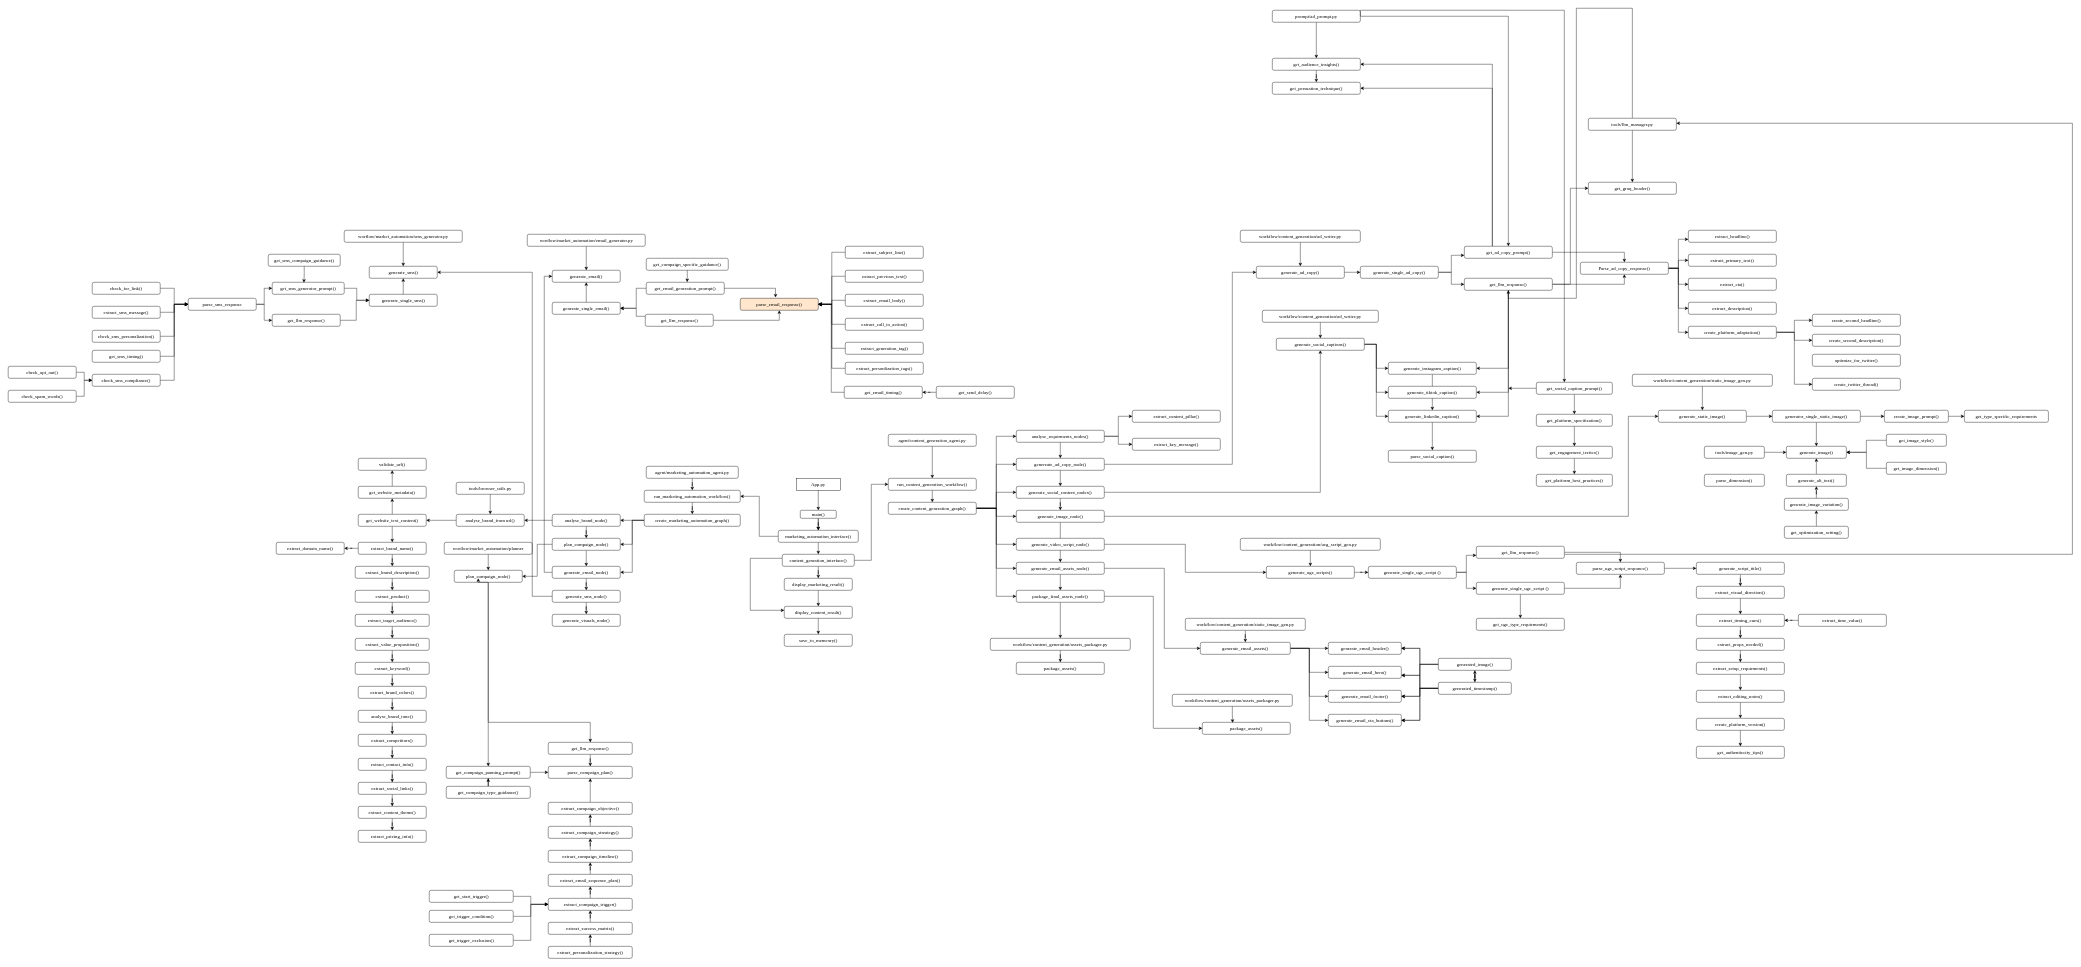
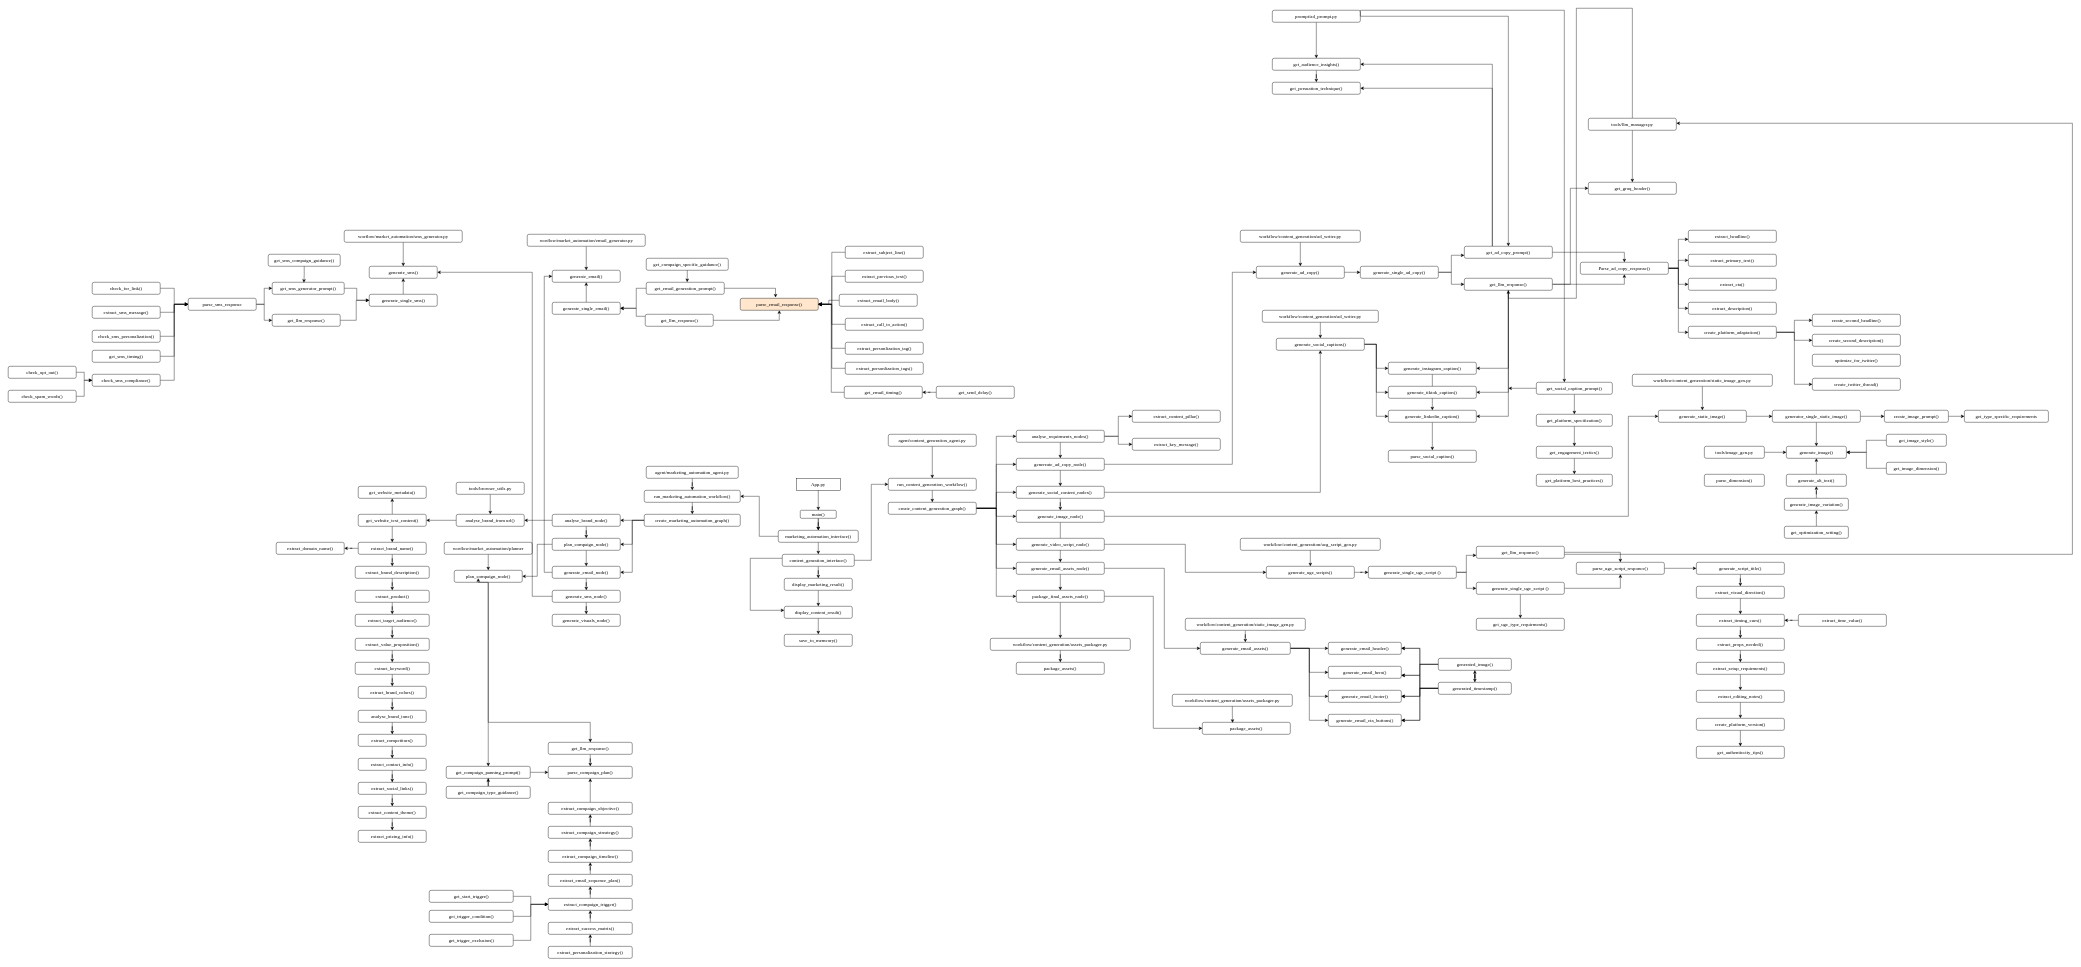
(884, 300) -> (878, 300)
(884, 348) -> (884, 348)
(392, 464) -> none
(392, 474) -> none
